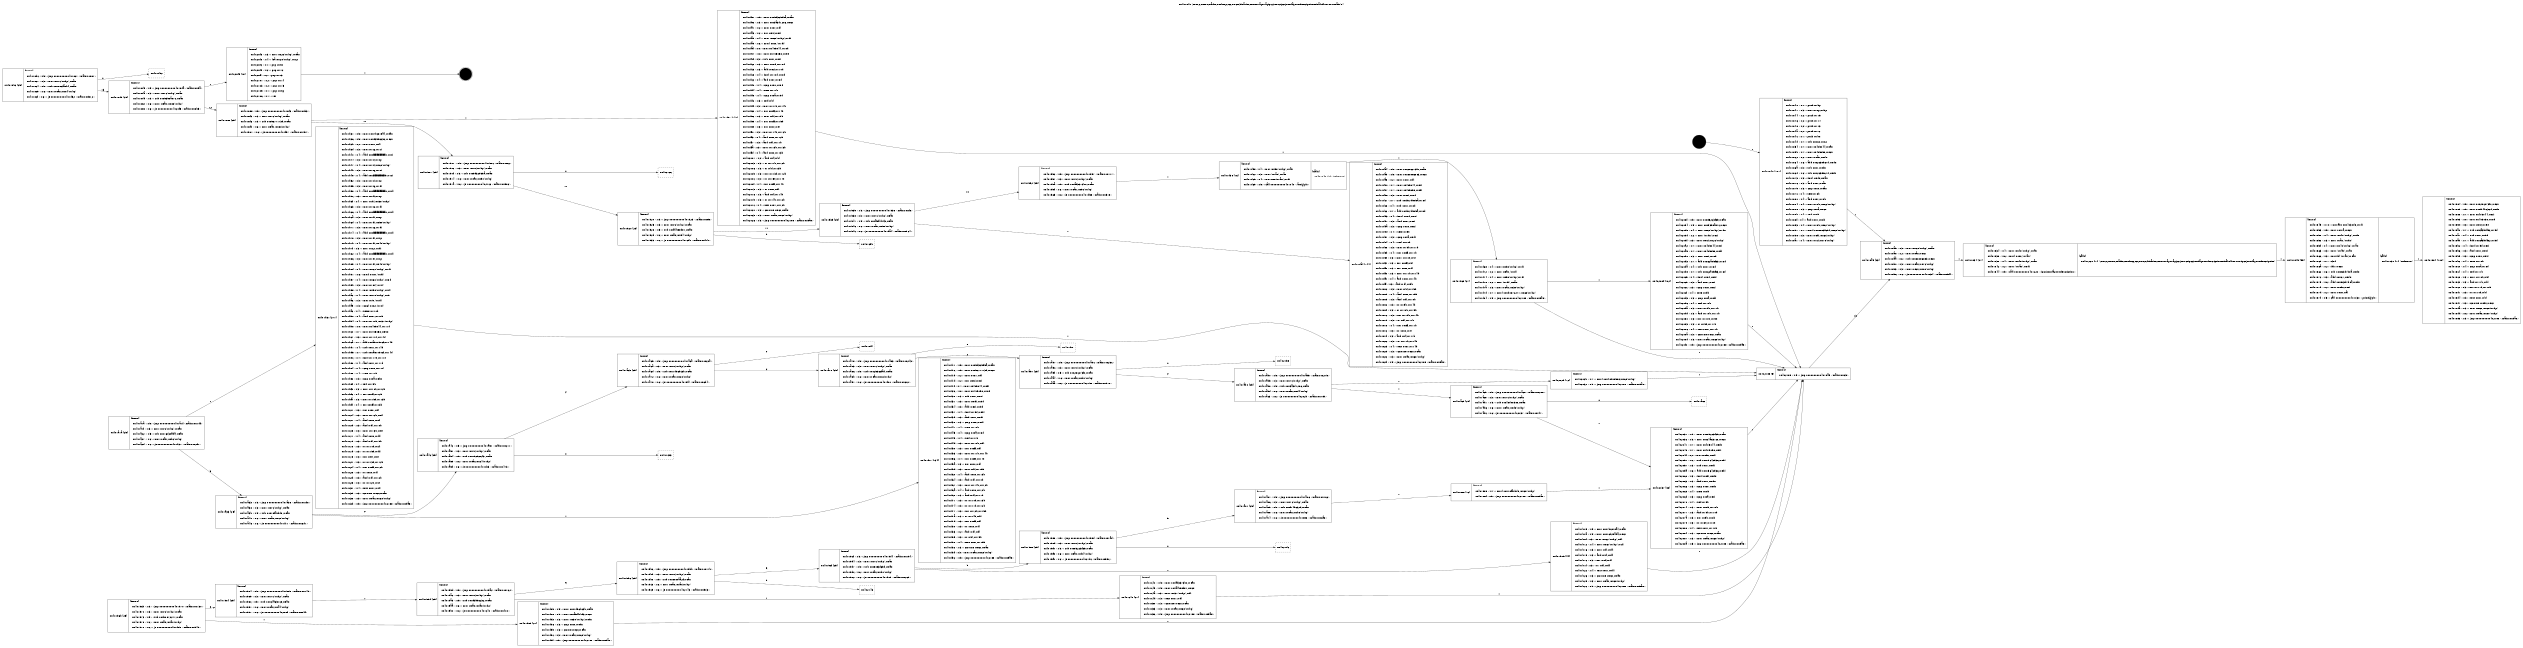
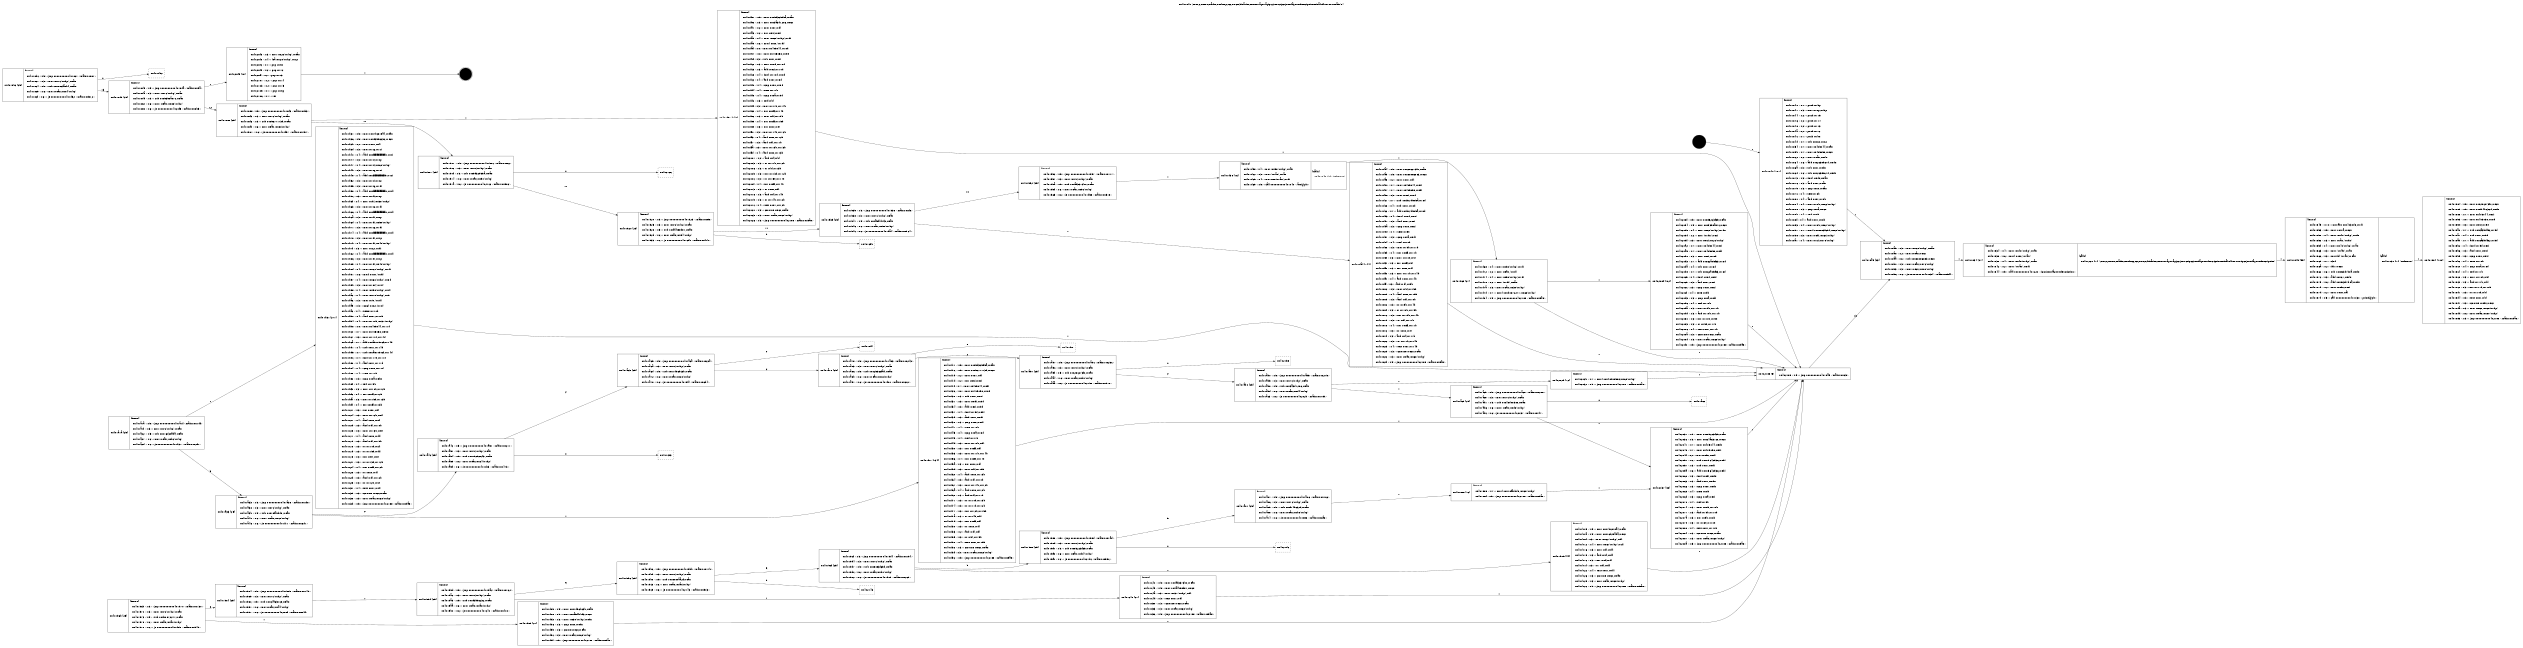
none -> (1597, 362)
none -> (1410, 422)
